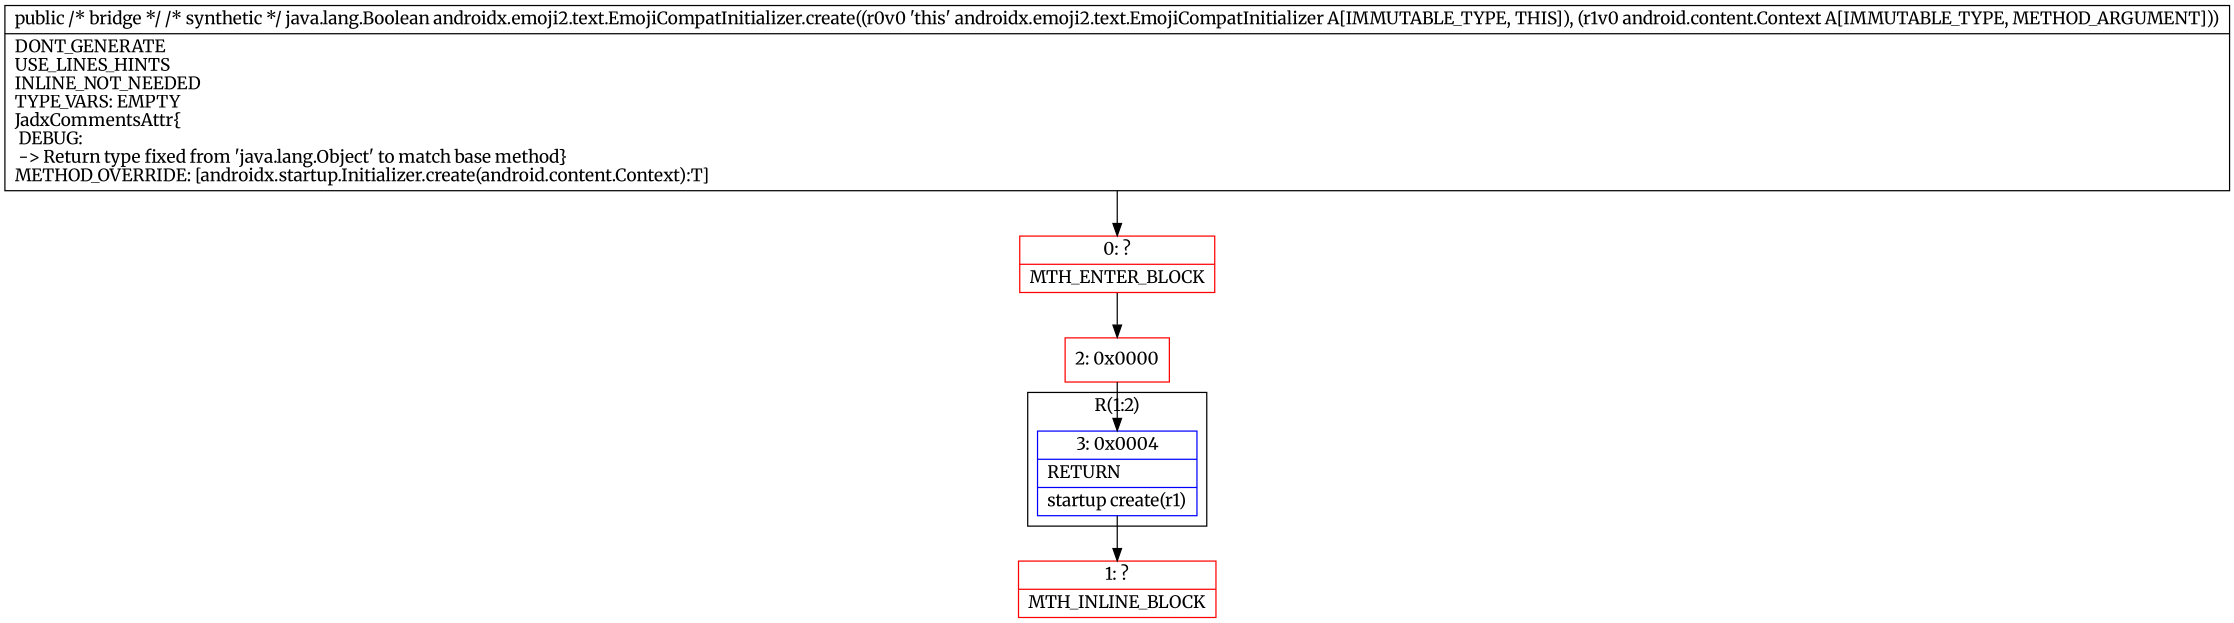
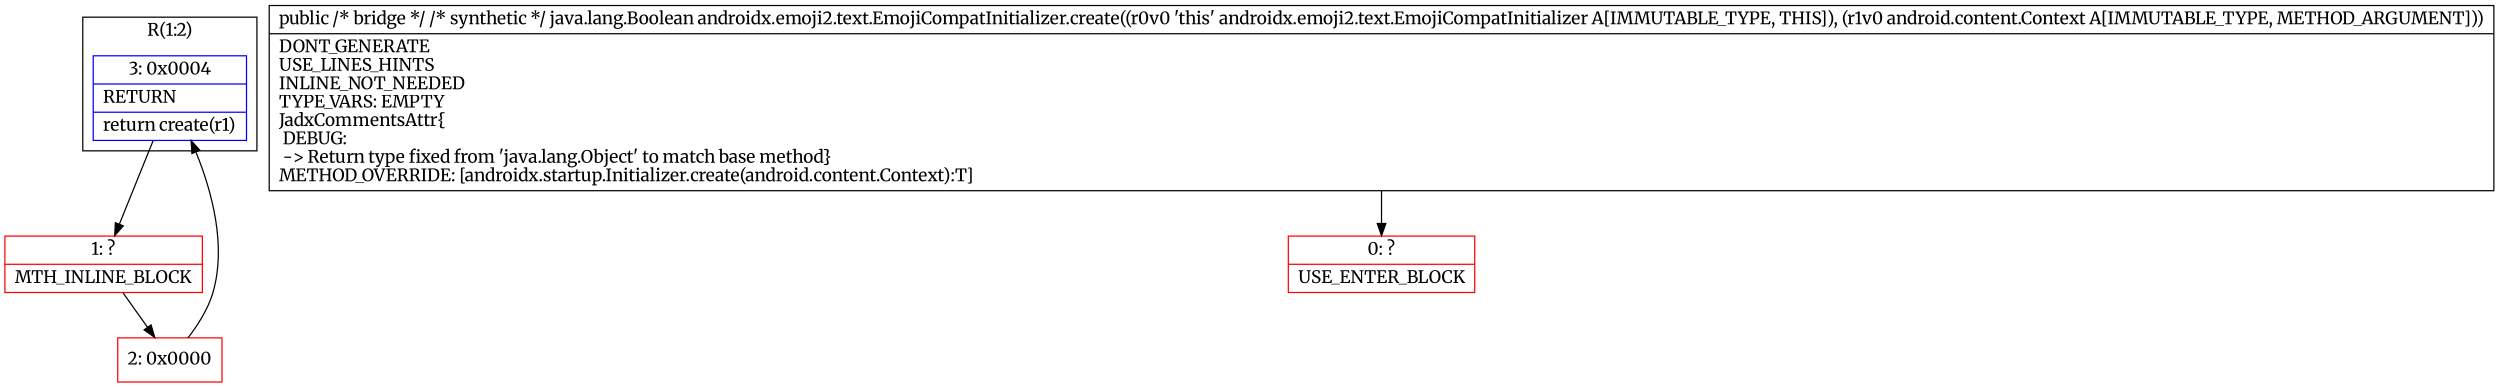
(1117, 278) -> (1382, 278)
(1117, 309) -> (135, 310)
(1117, 501) -> (170, 126)
